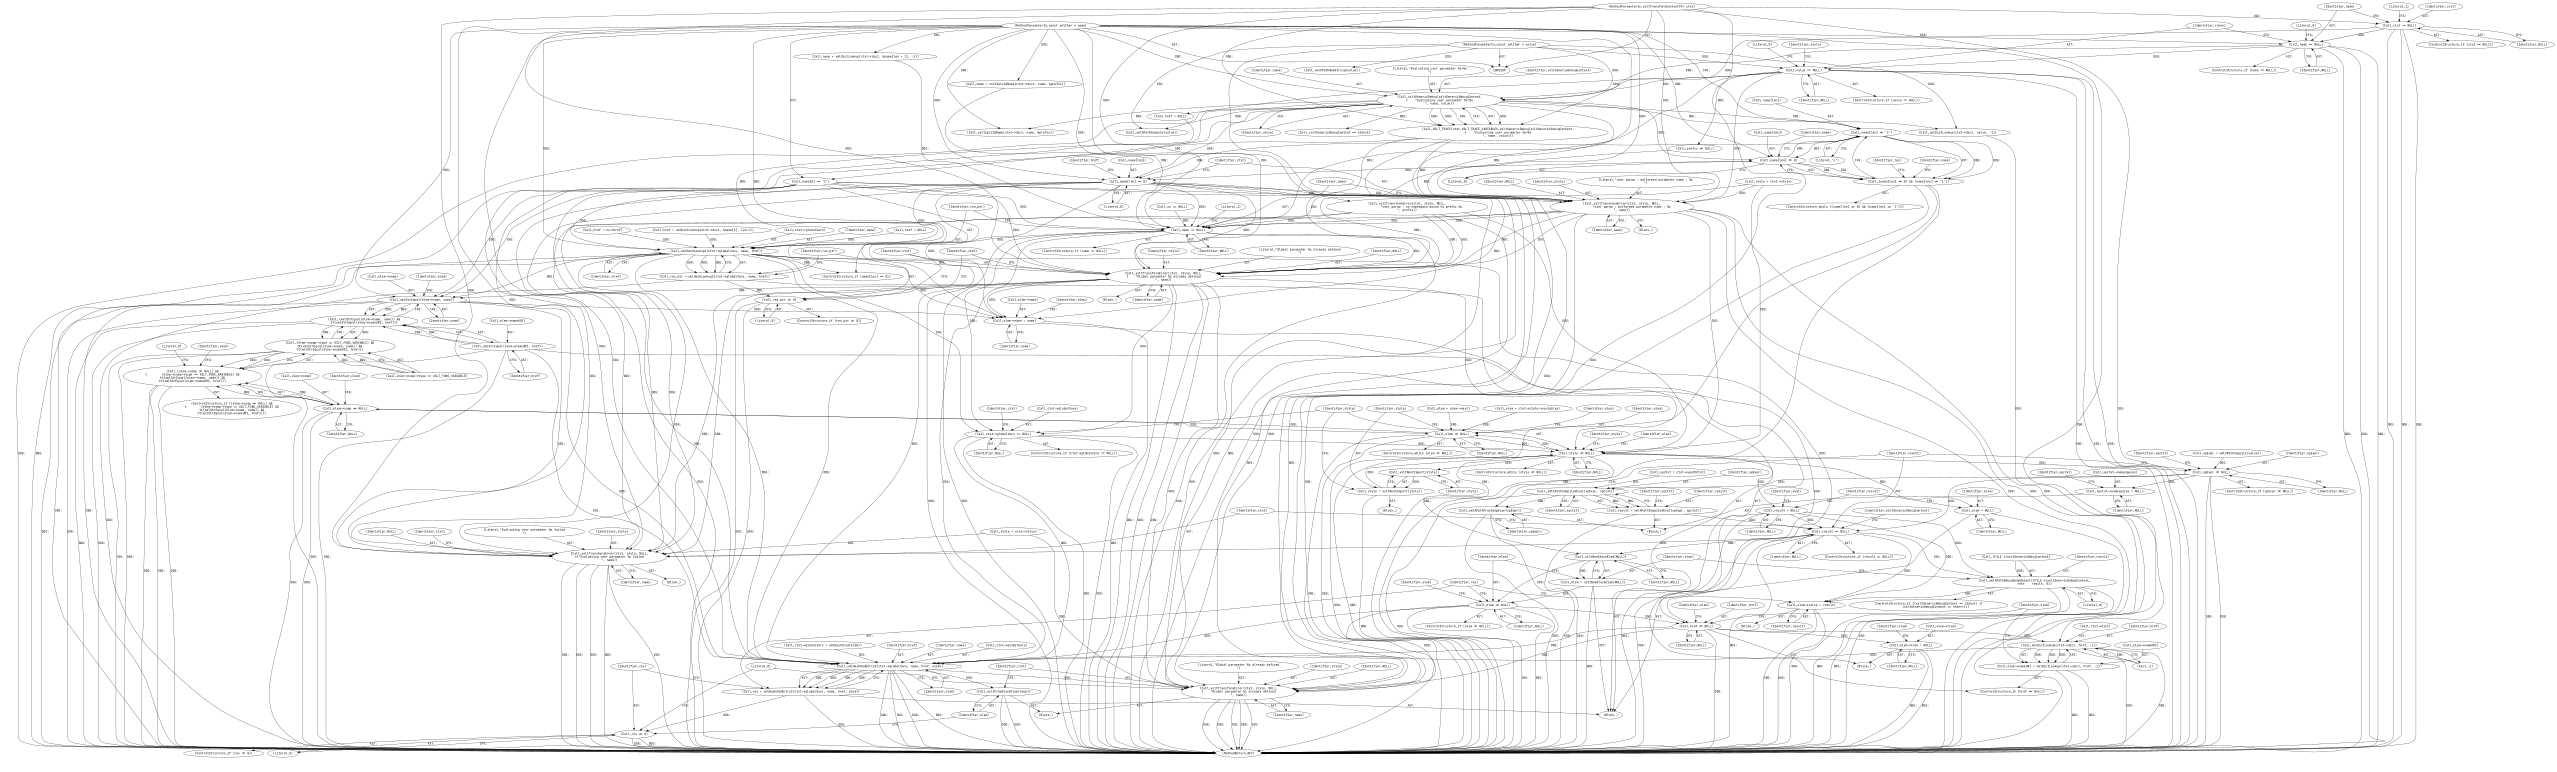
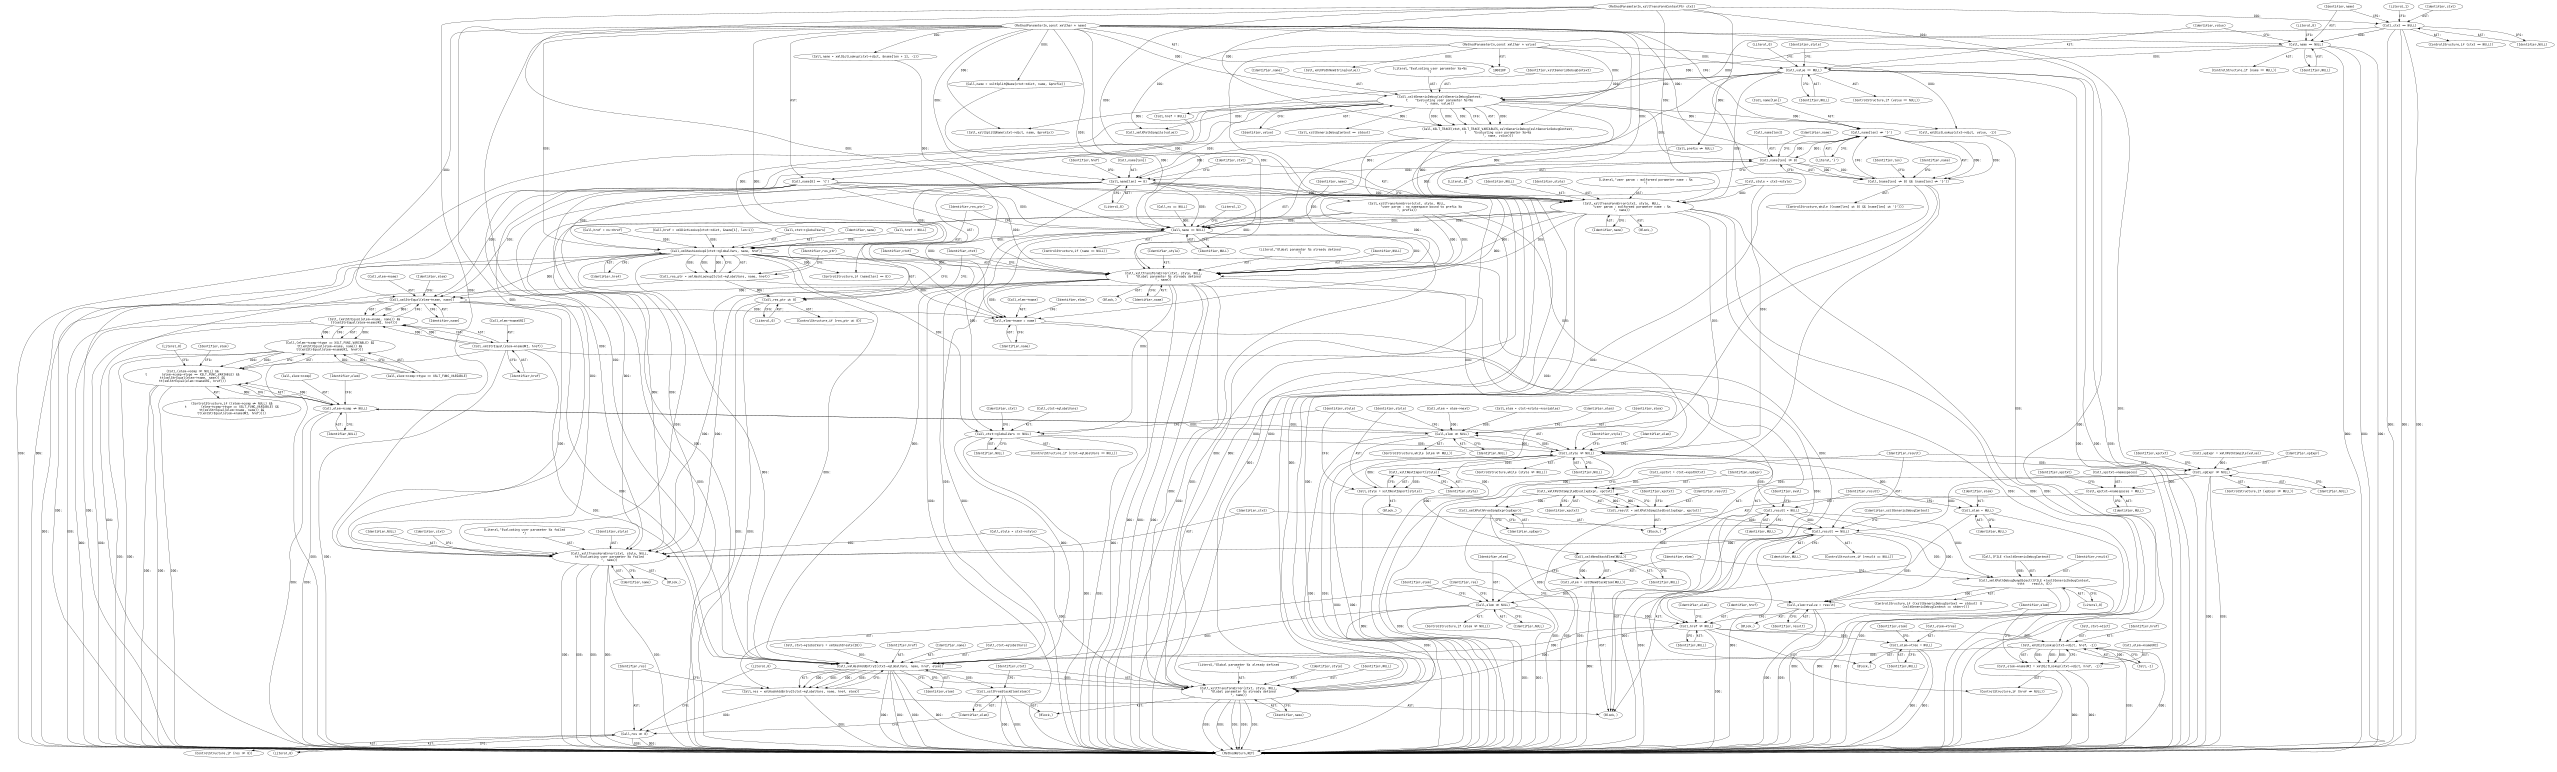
(1590, 53) -> none
(1593, 570) -> none
